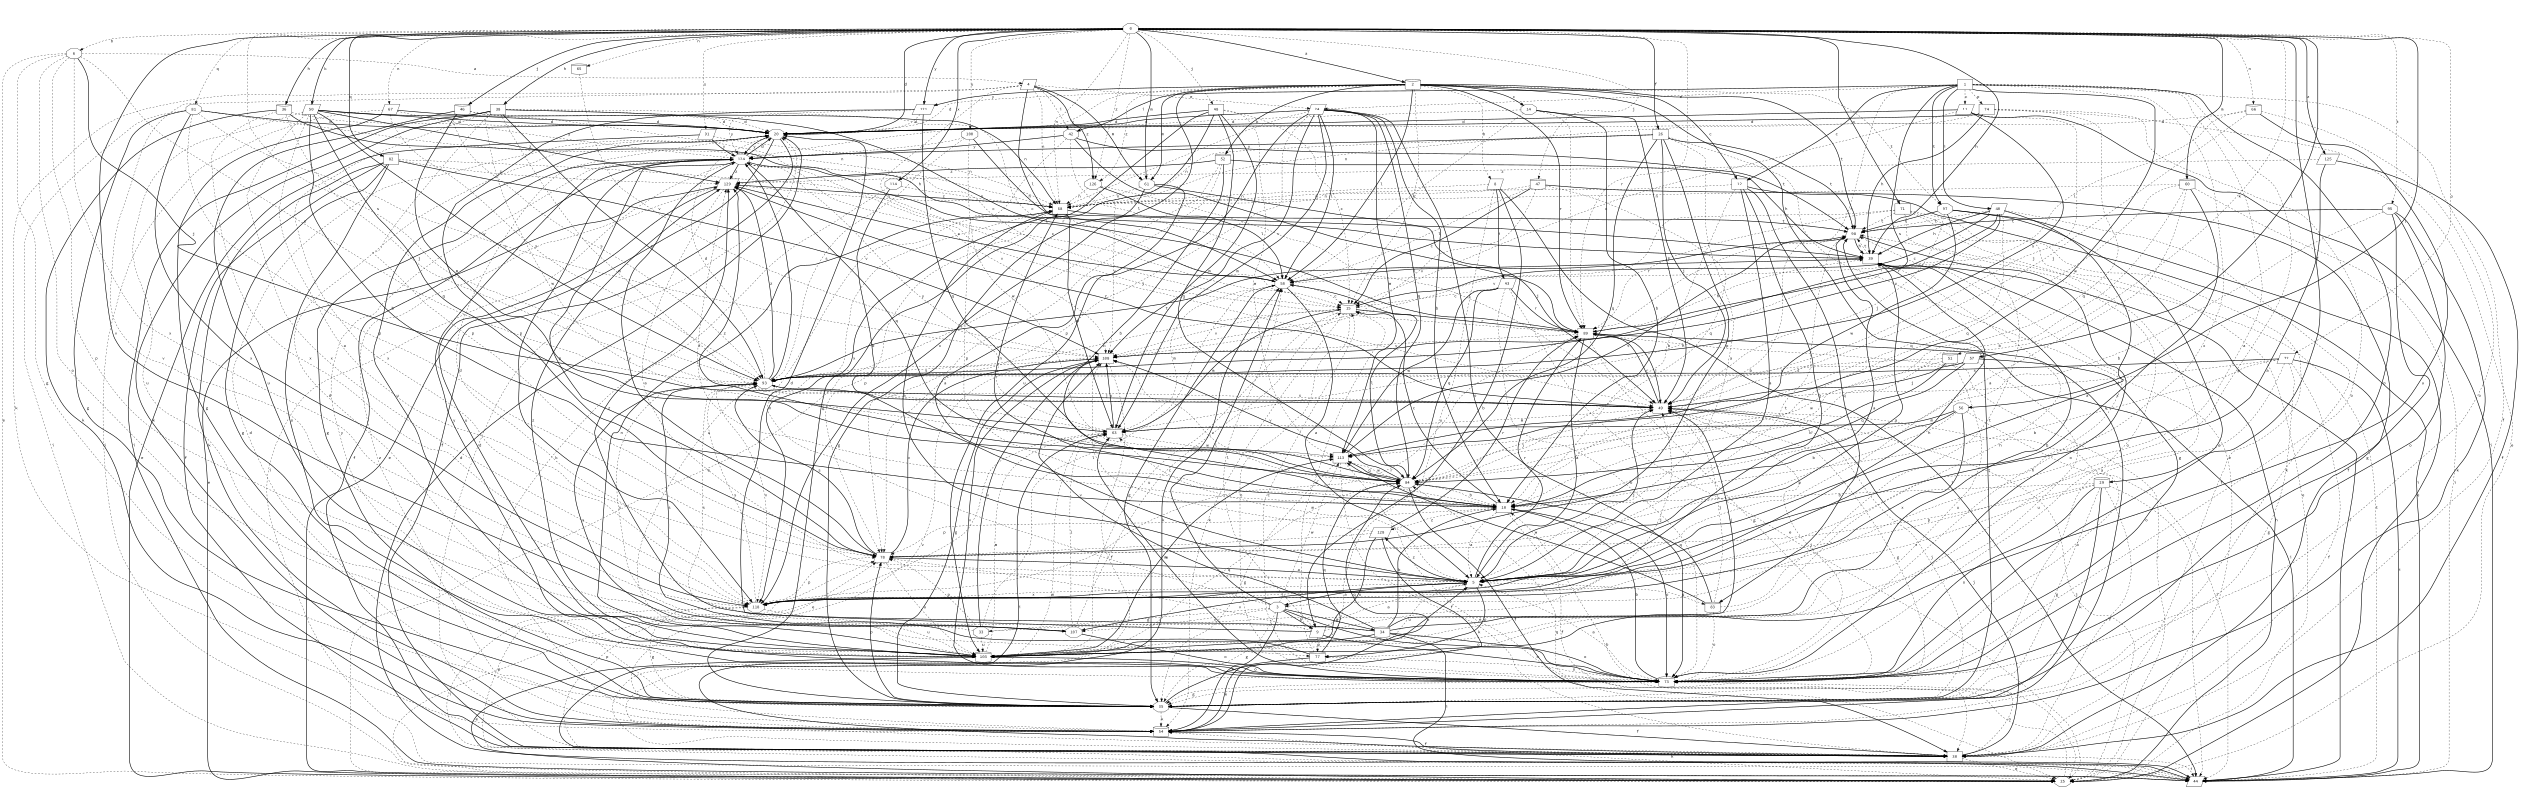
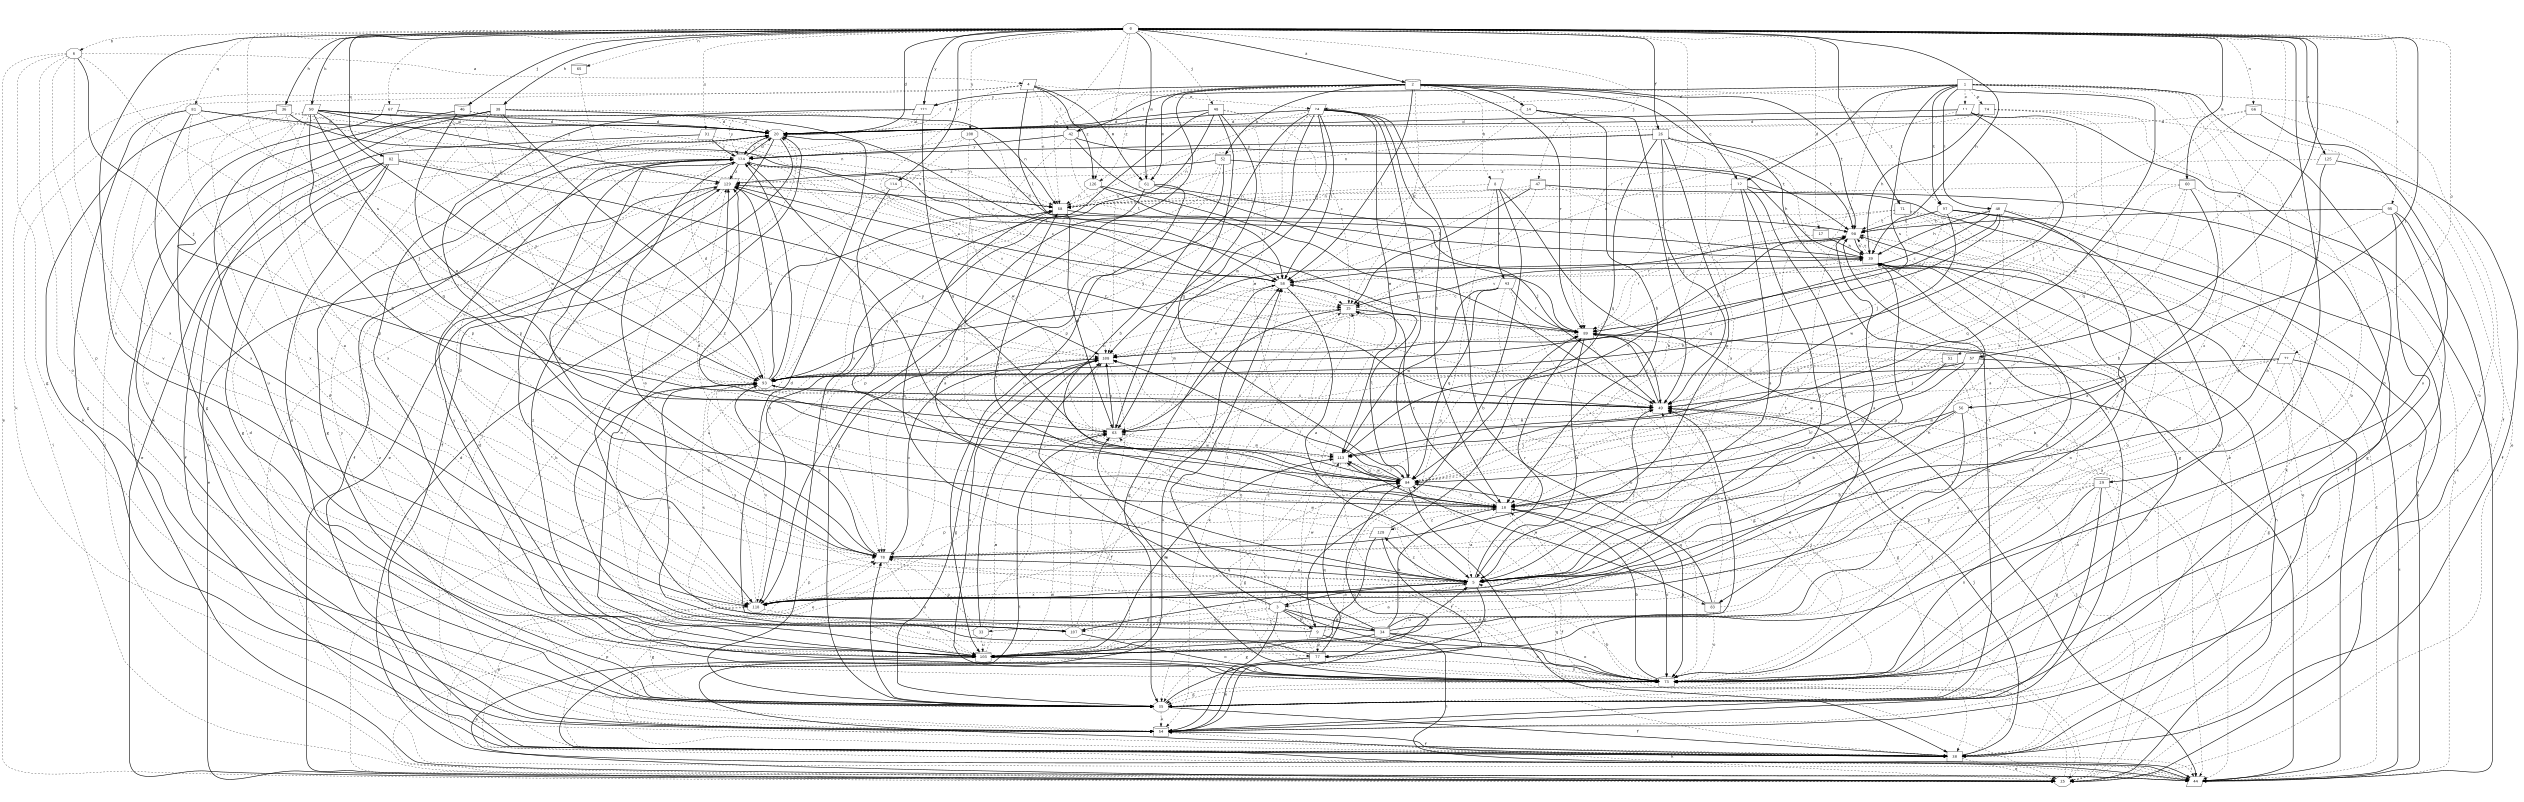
none -> (1821, 234)
(1342, 261) -> (1342, 261)
none -> (1234, 445)
